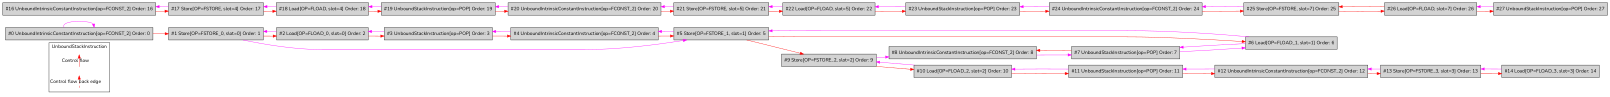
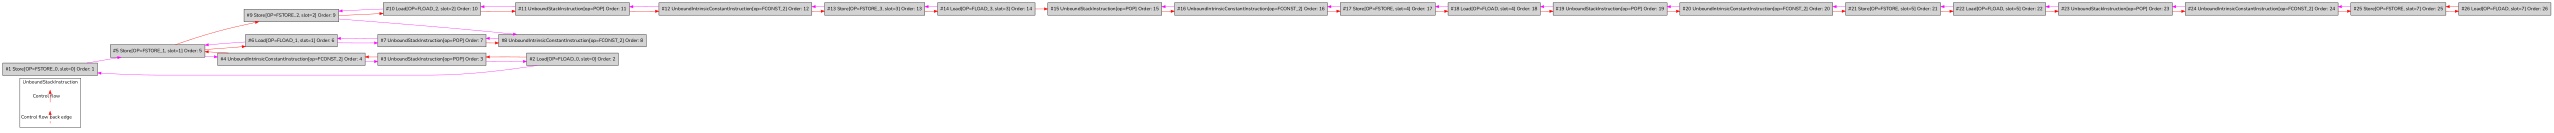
none -> (1105, 9)
(1551, 9) -> none
(79, 34) -> none
(268, 36) -> none
